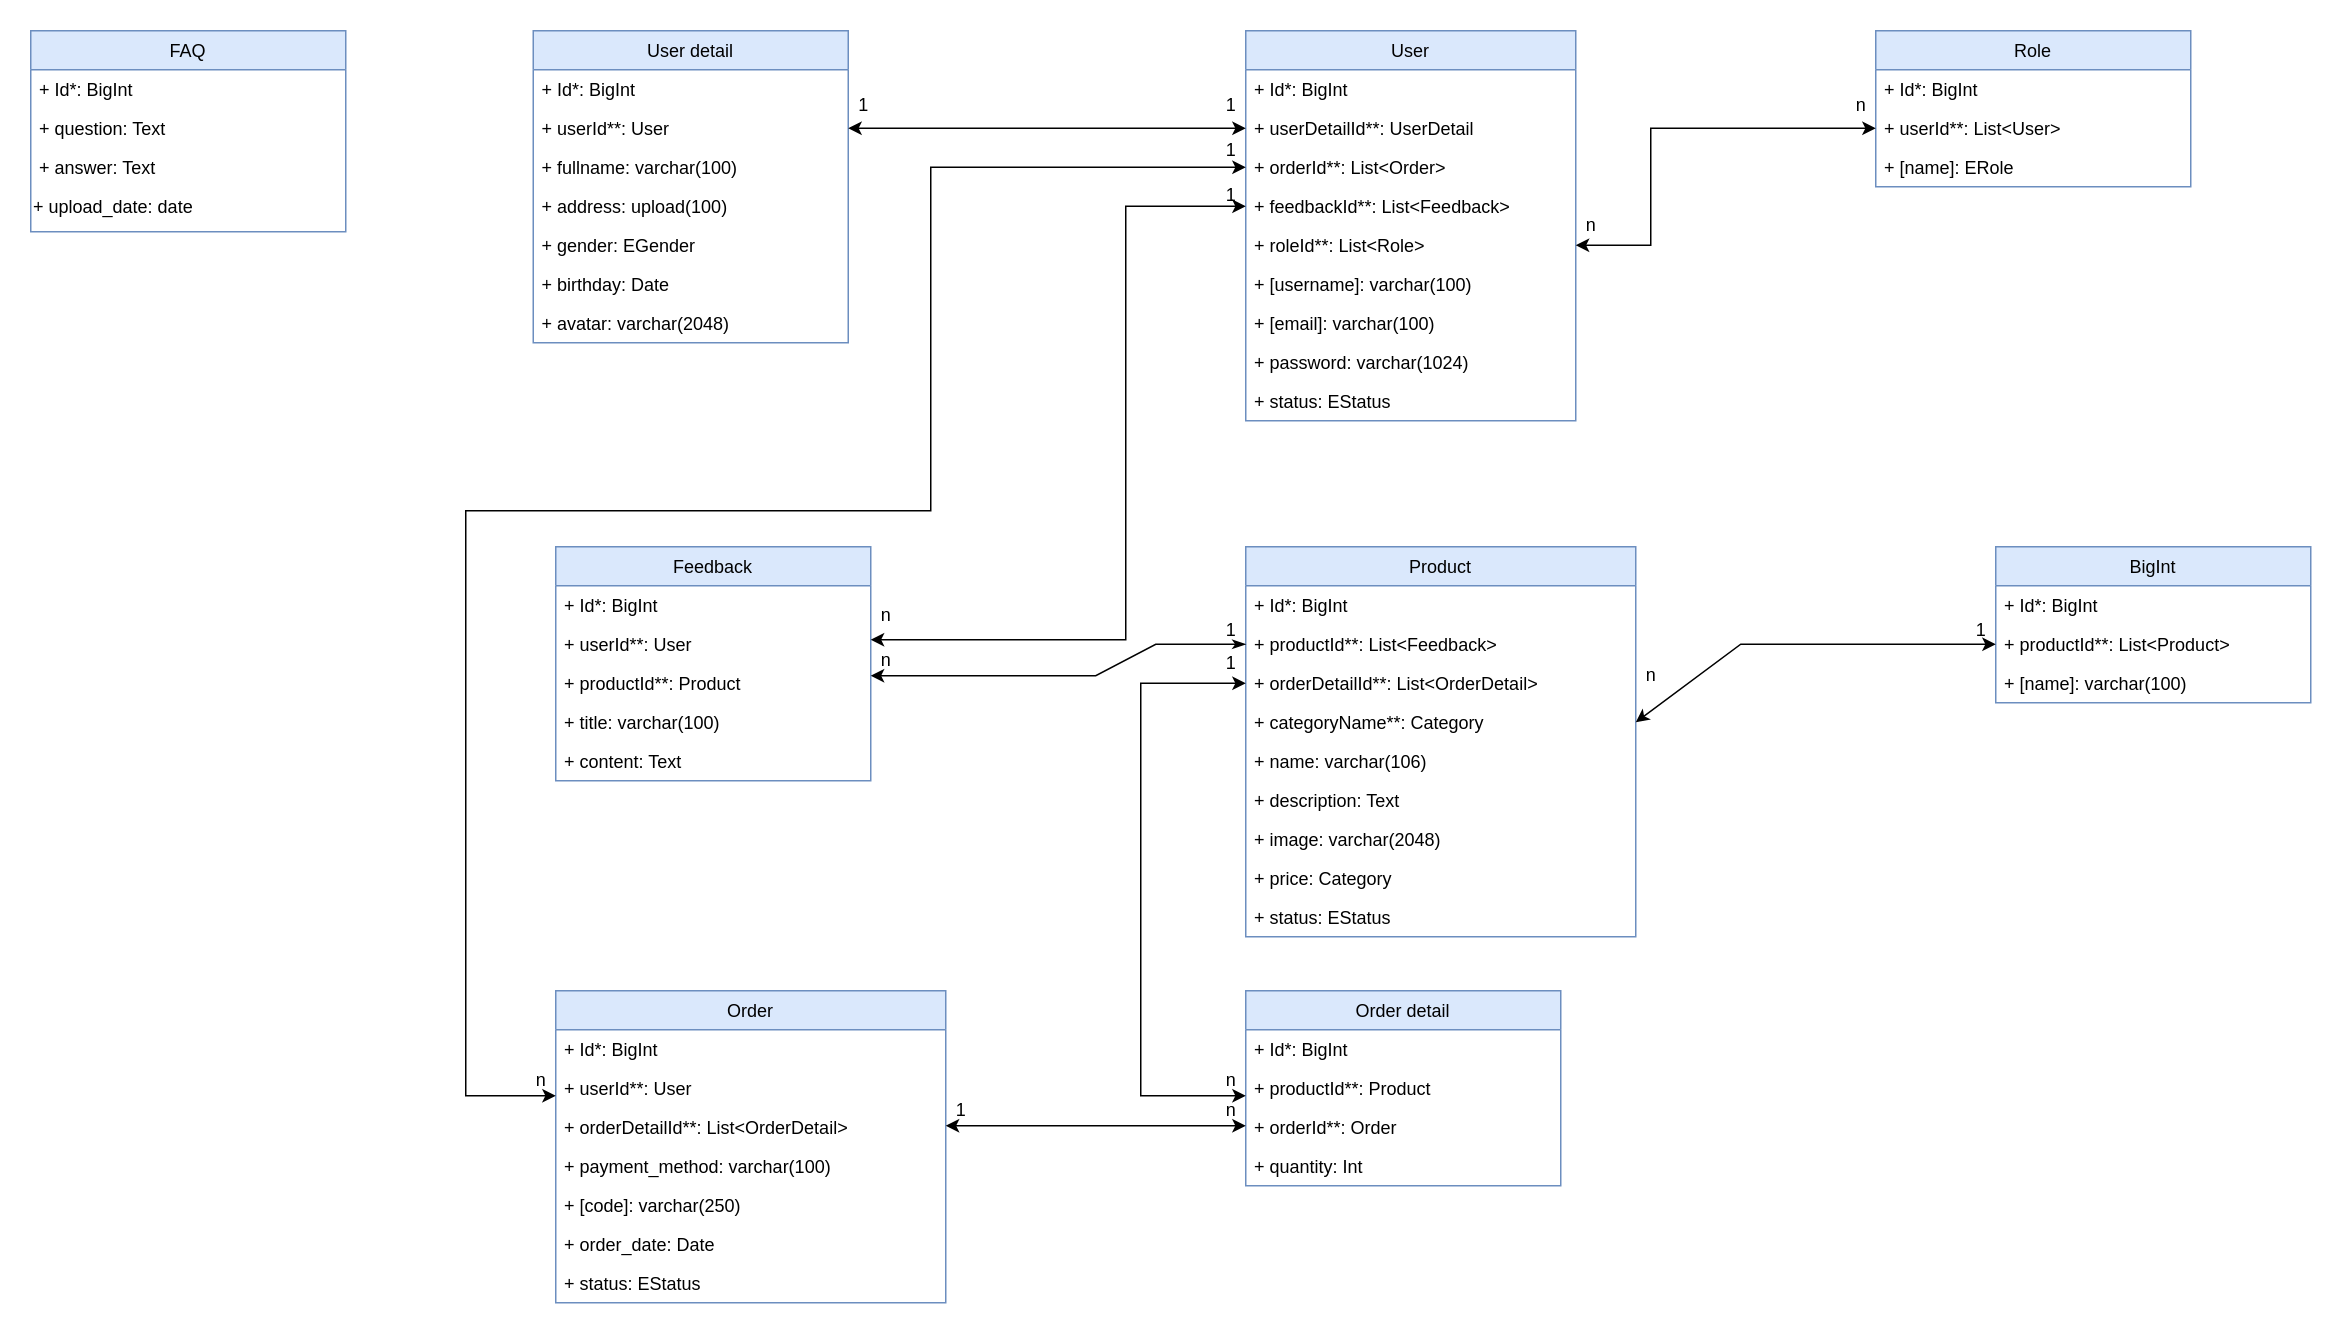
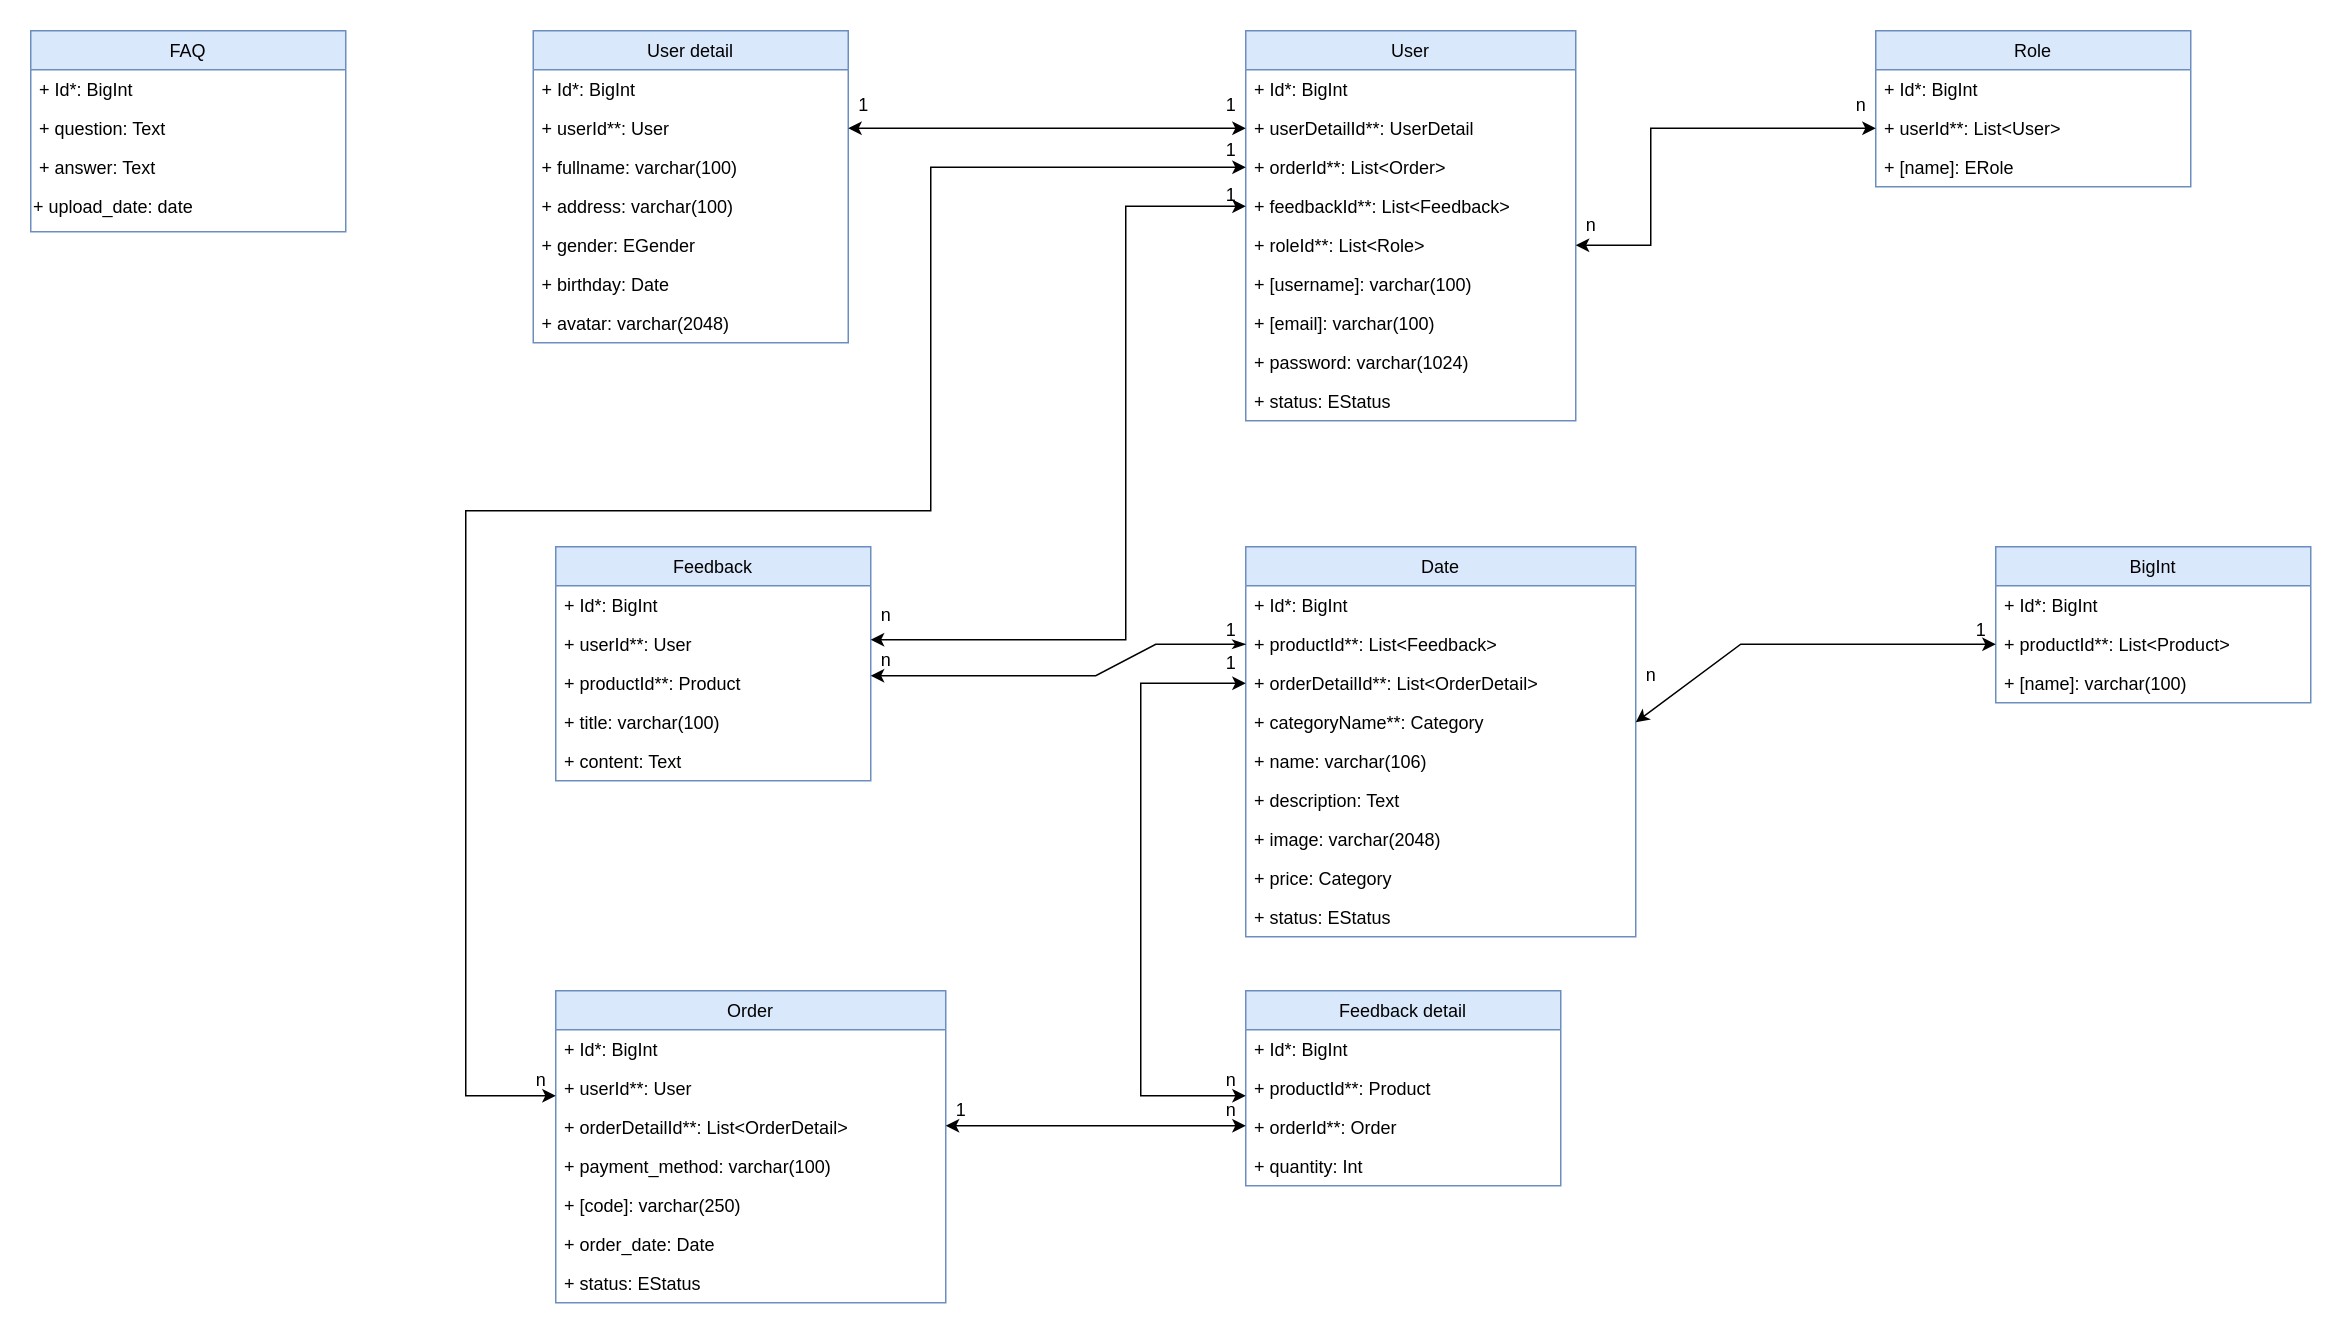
(643, 207) -> (650, 207)
(1440, 567) -> (1440, 567)
(1403, 1011) -> (1403, 1011)
